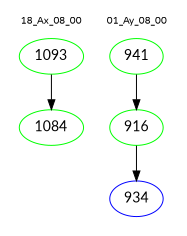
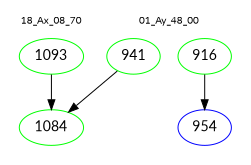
(51, 21) -> (51, 21)
(137, 21) -> (169, 21)
(136, 87) -> (105, 81)
(136, 199) -> (205, 128)
